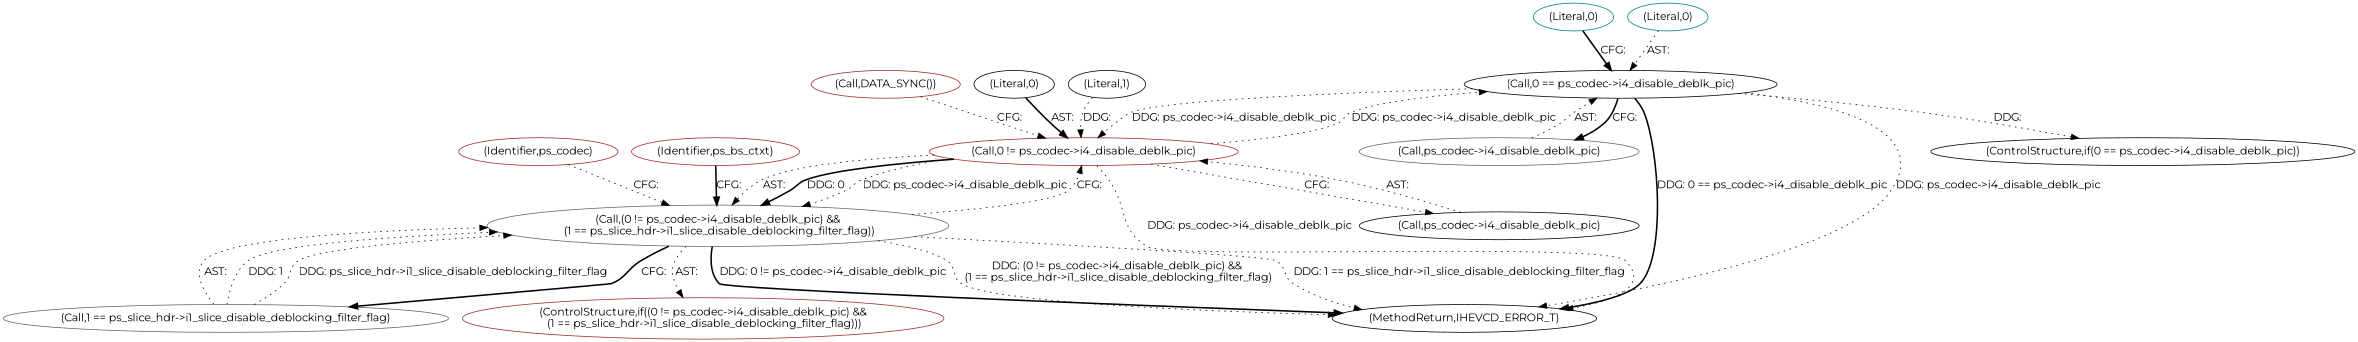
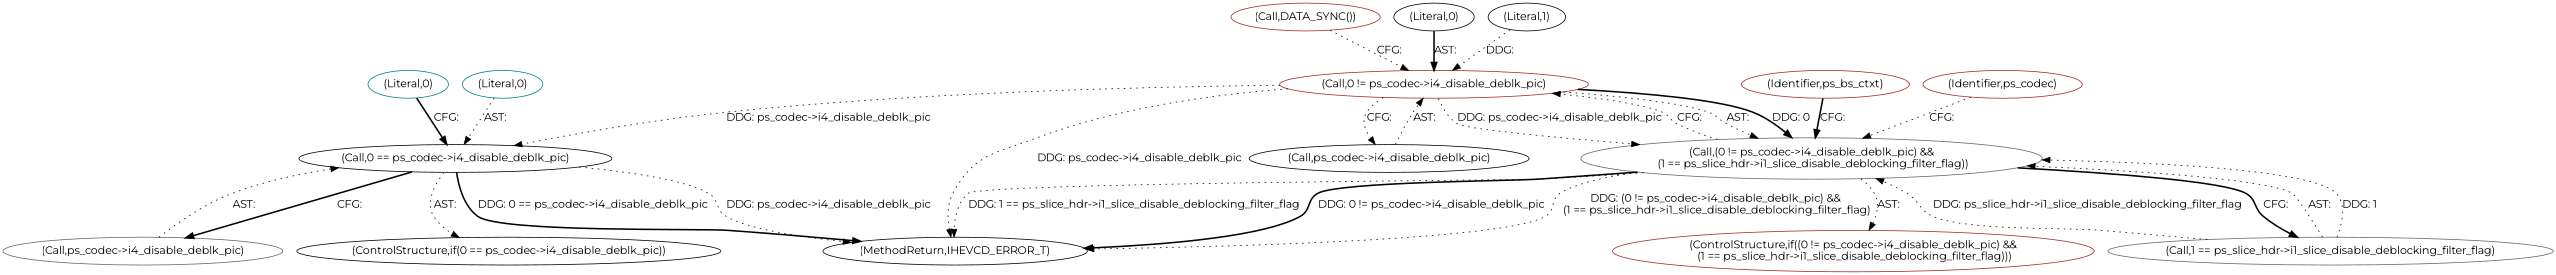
(1284, 96) -> none
(2009, 118) -> (447, 205)
